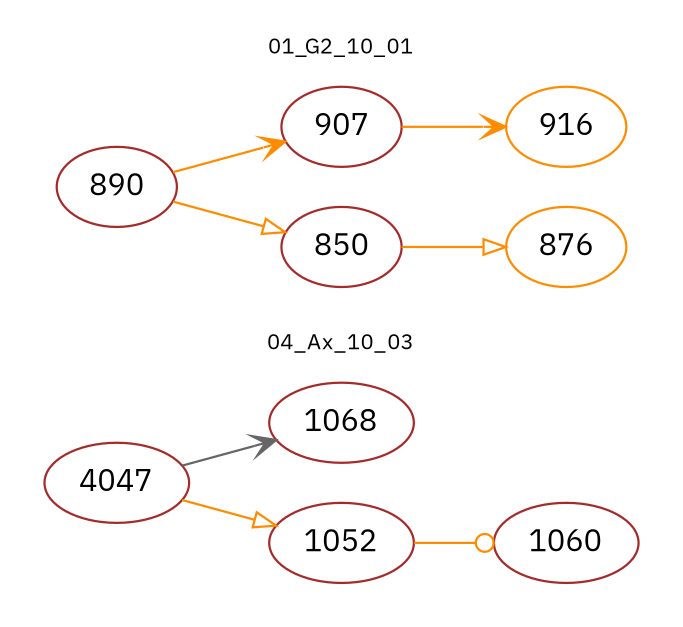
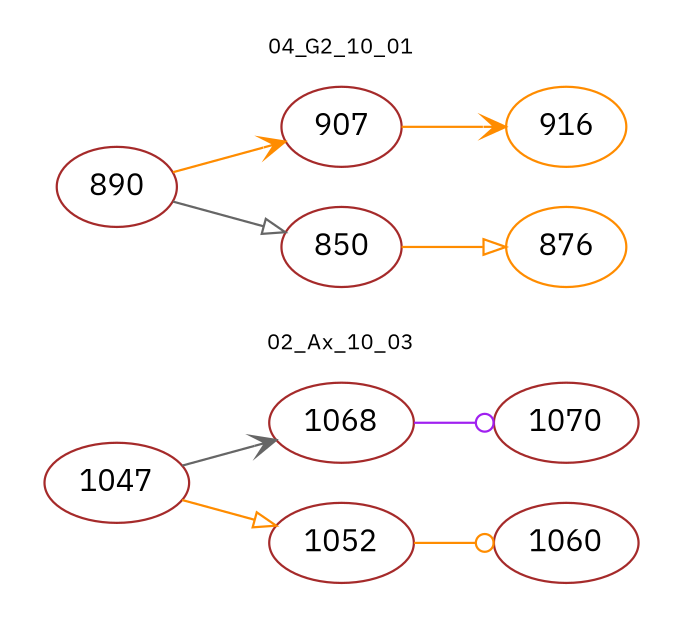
(342, 48) -> (342, 48)
(218, 214) -> (218, 214)
(342, 344) -> (342, 344)
none -> (566, 423)
(117, 483) -> (117, 483)
